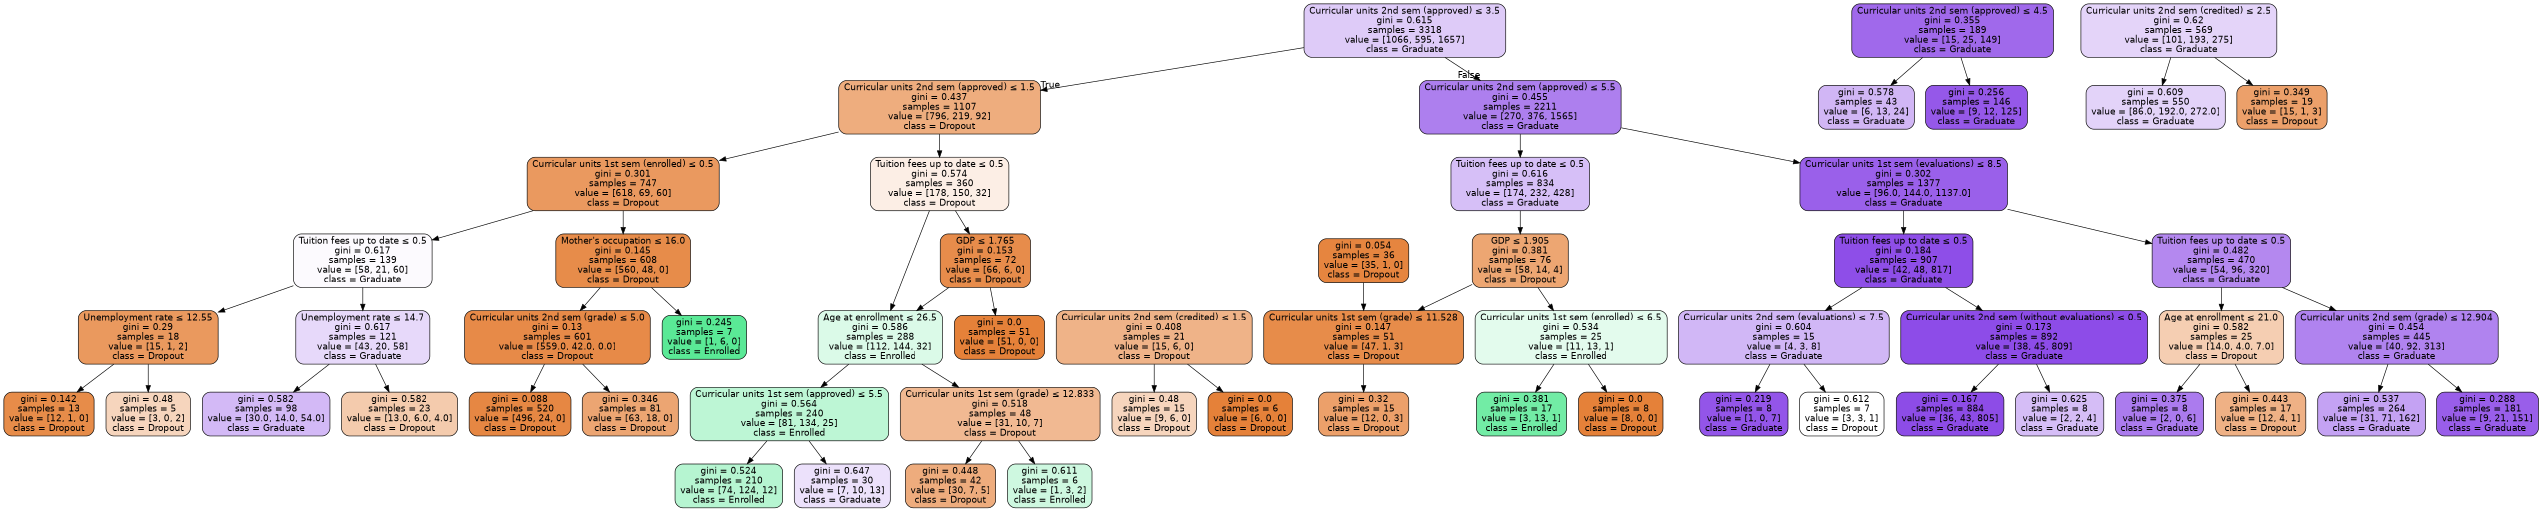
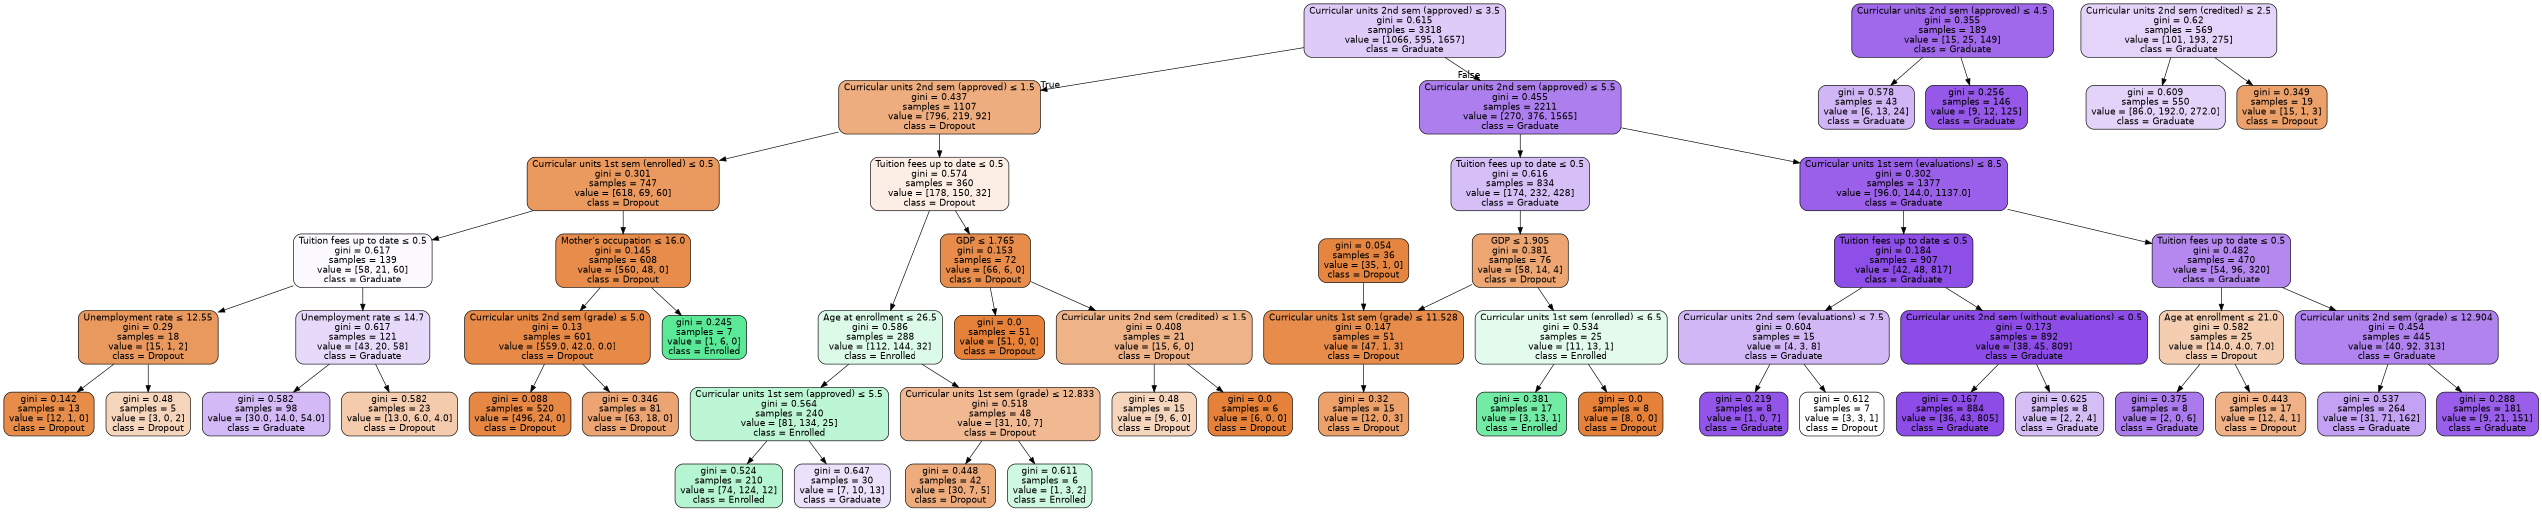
(936, 297) -> (1060, 295)
